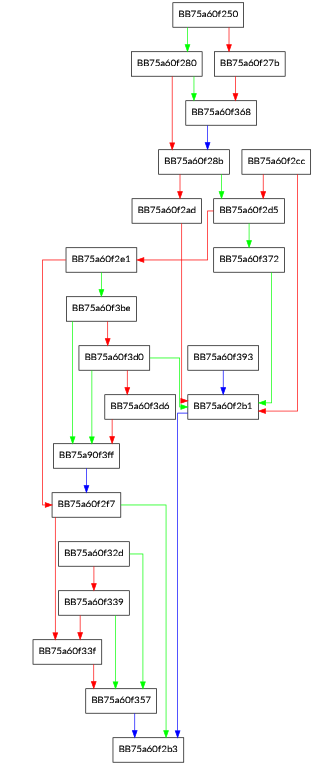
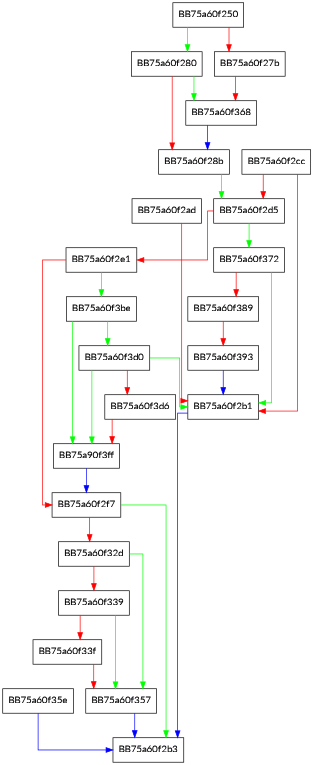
(180, 183) -> none
none -> (223, 309)
(108, 330) -> (108, 330)
(55, 575) -> (90, 526)
none -> (38, 701)
